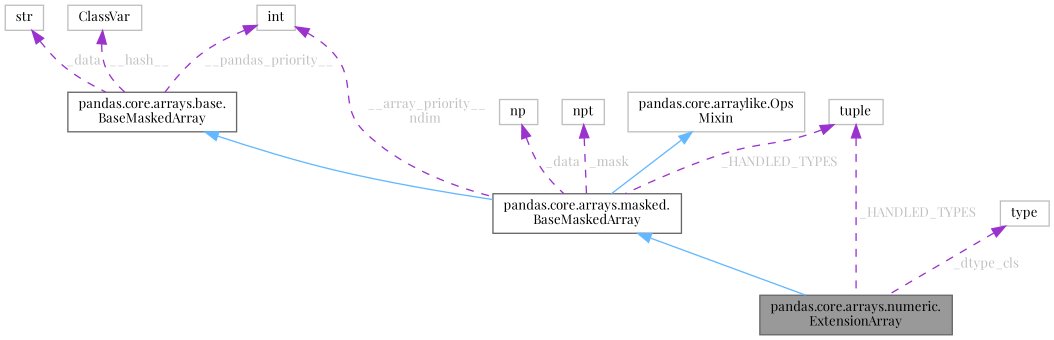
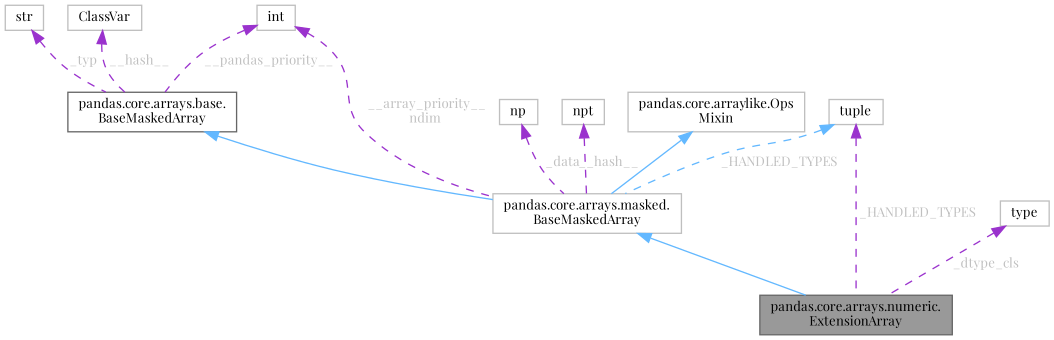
(82, 61) -> (82, 61)
(721, 154) -> (721, 154)
(608, 163) -> (608, 163)
(587, 214) -> (587, 214)
